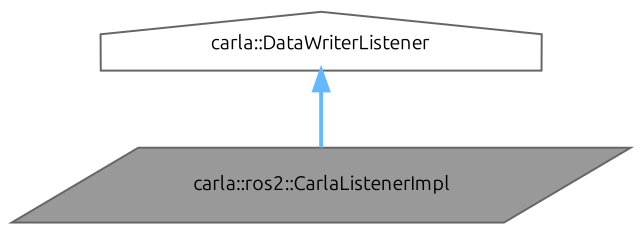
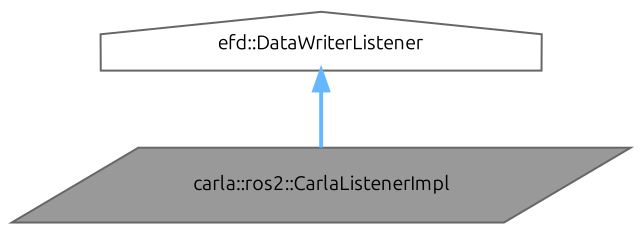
(321, 44) -> (321, 44)
